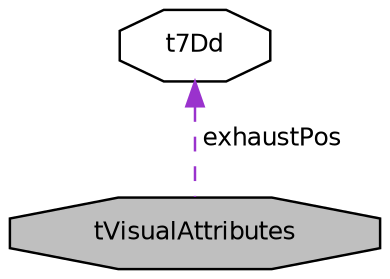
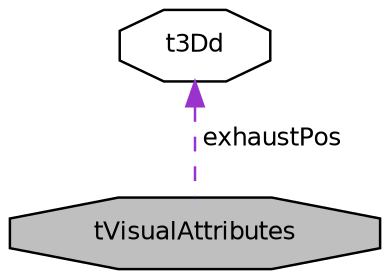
(195, 46) -> (195, 46)
